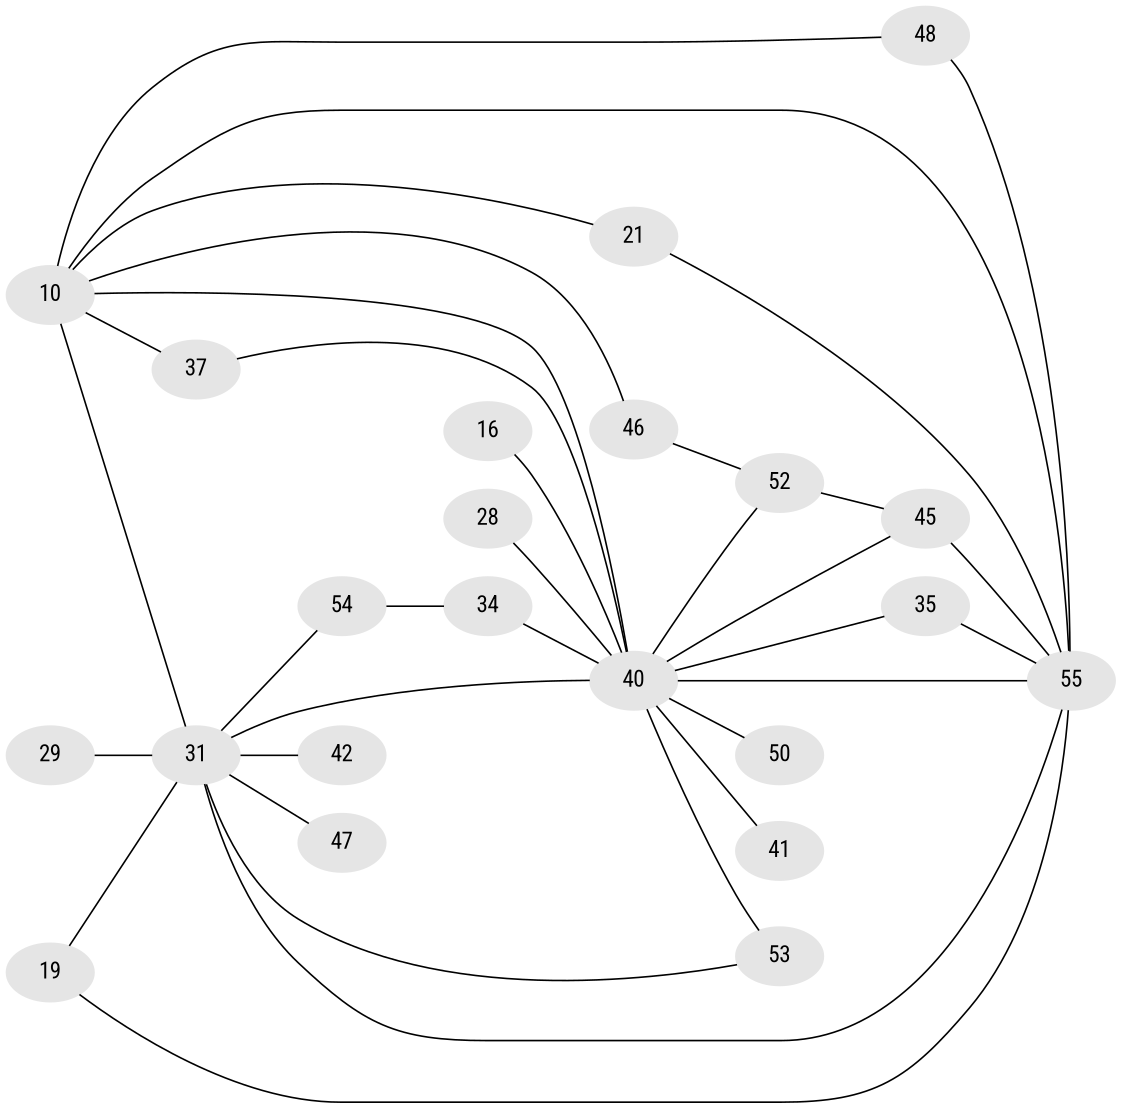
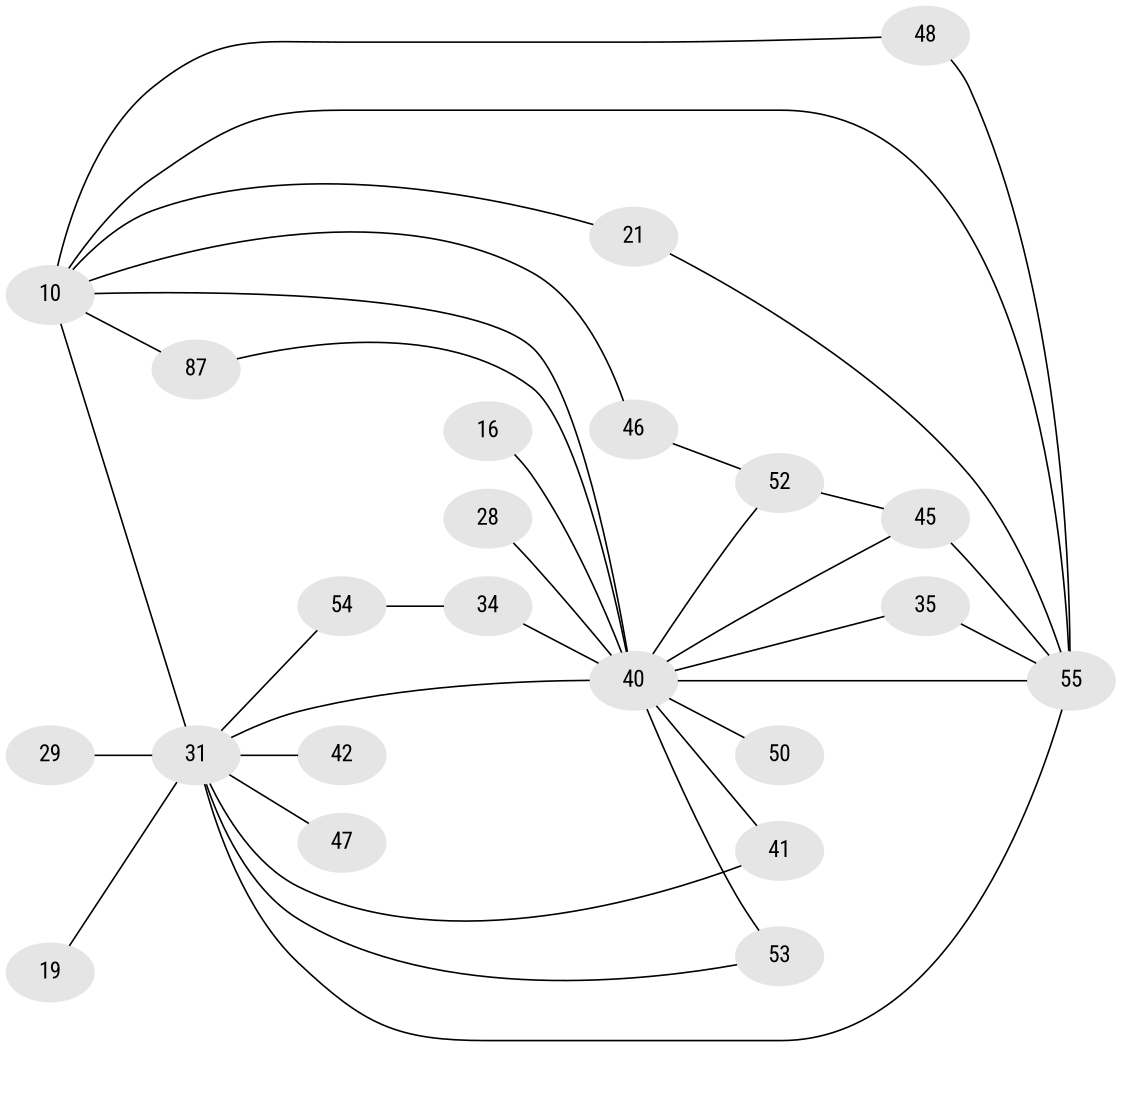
(196, 370) -> (196, 370)
none -> (452, 920)
(687, 1102) -> none
